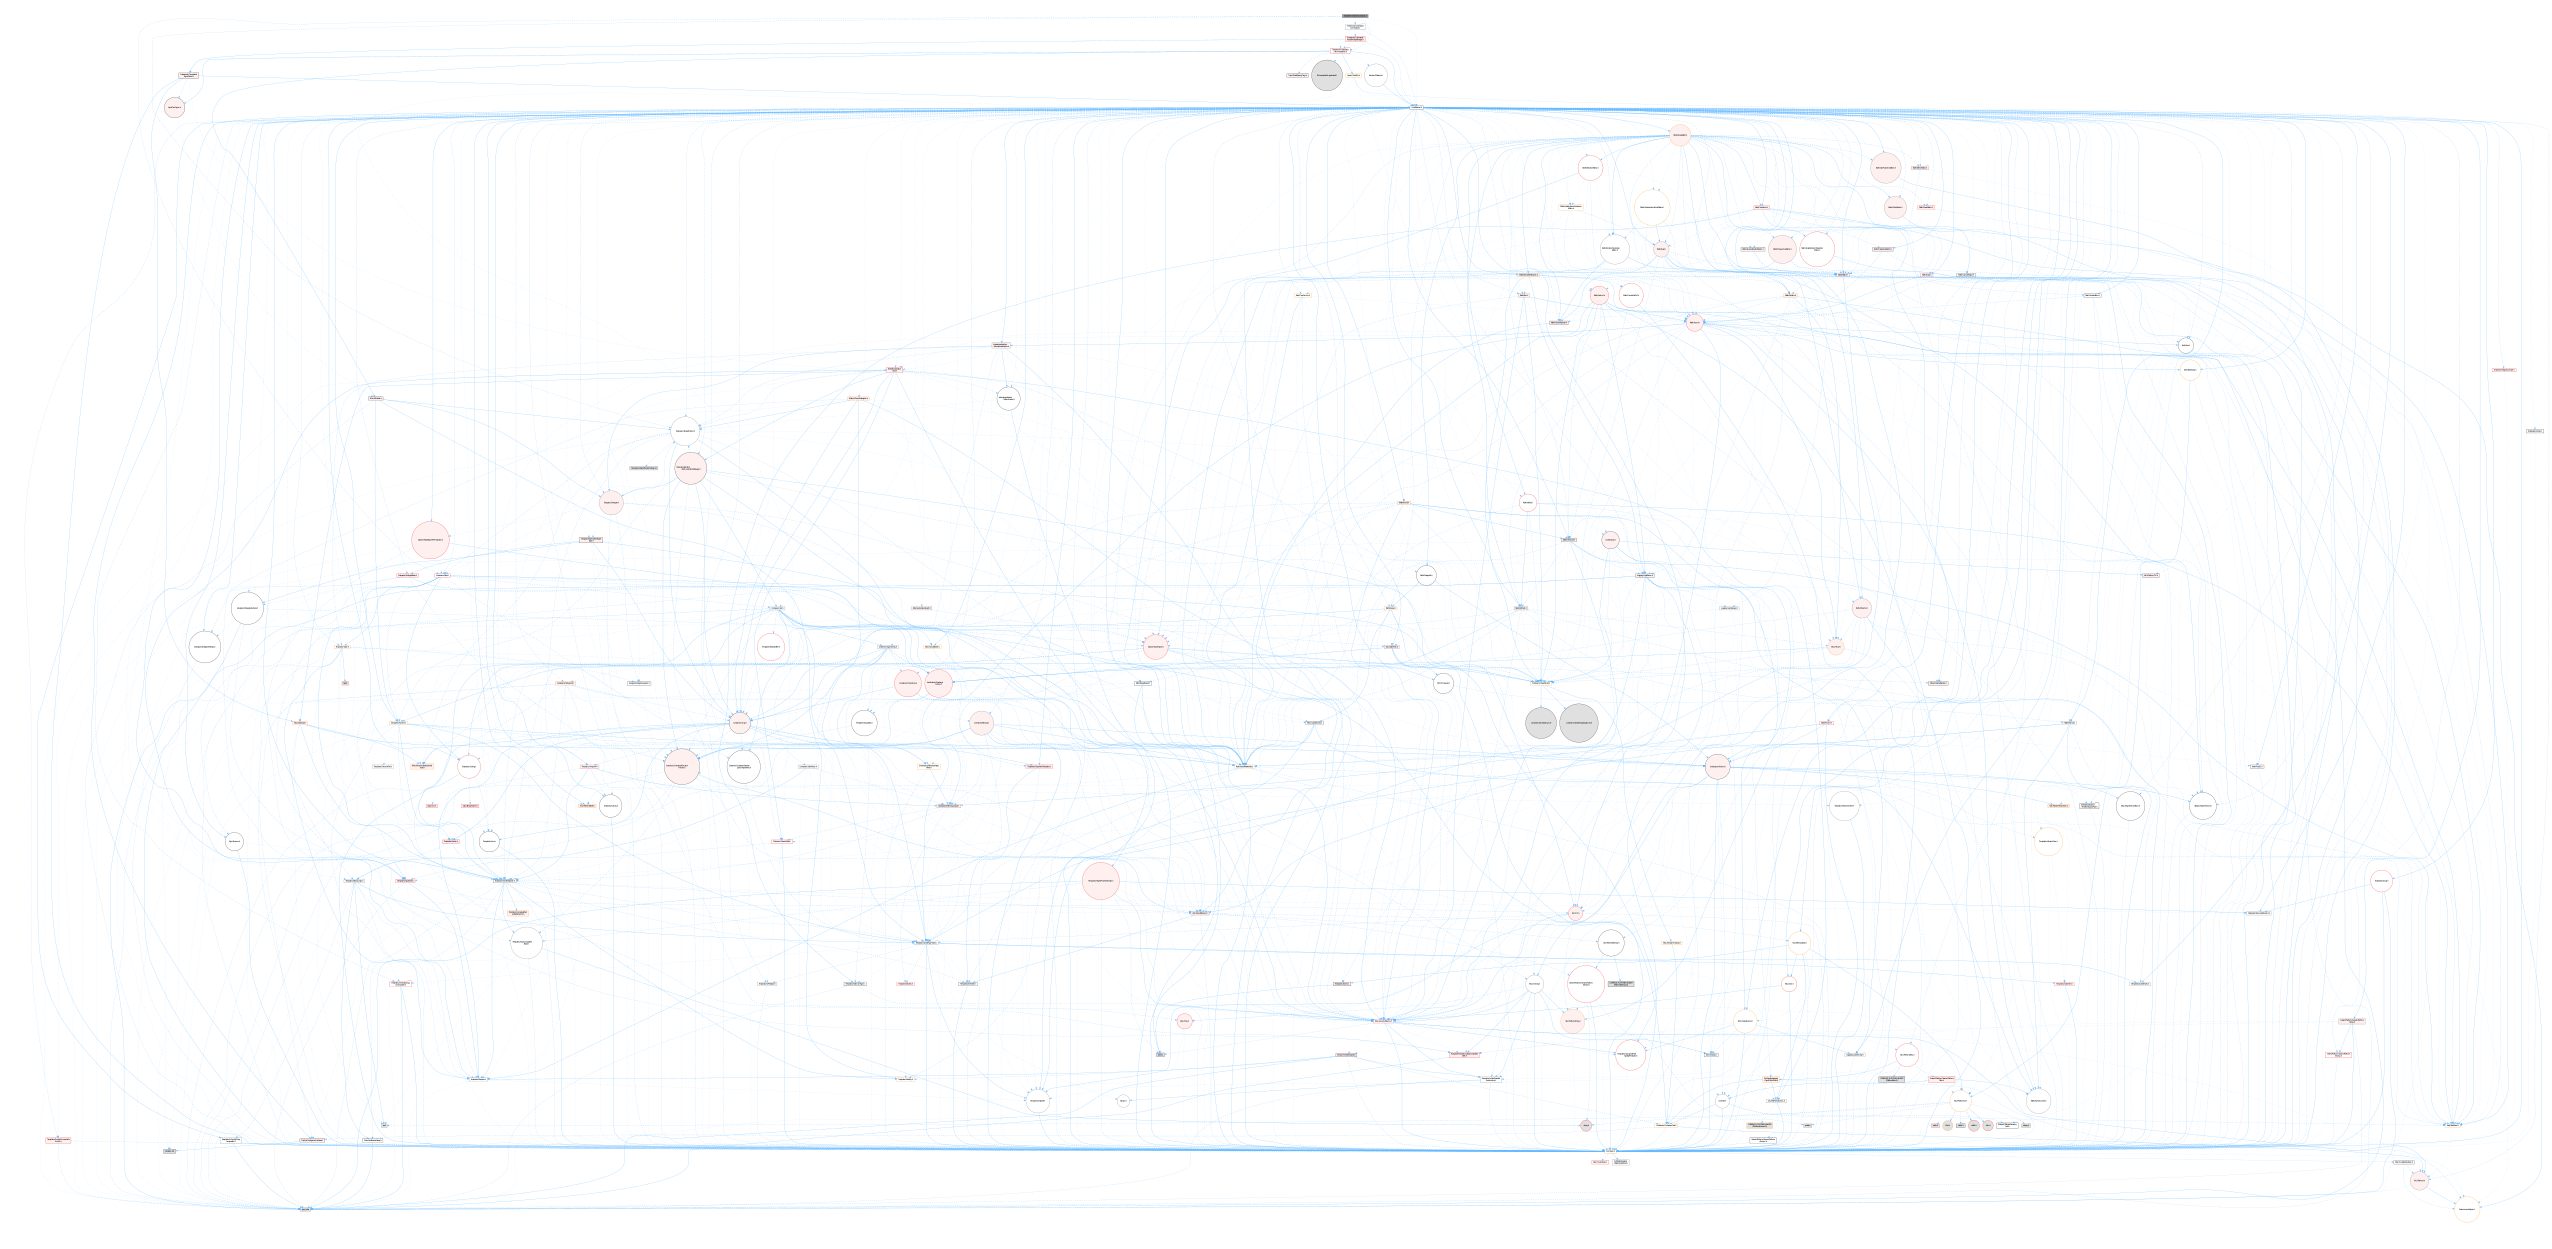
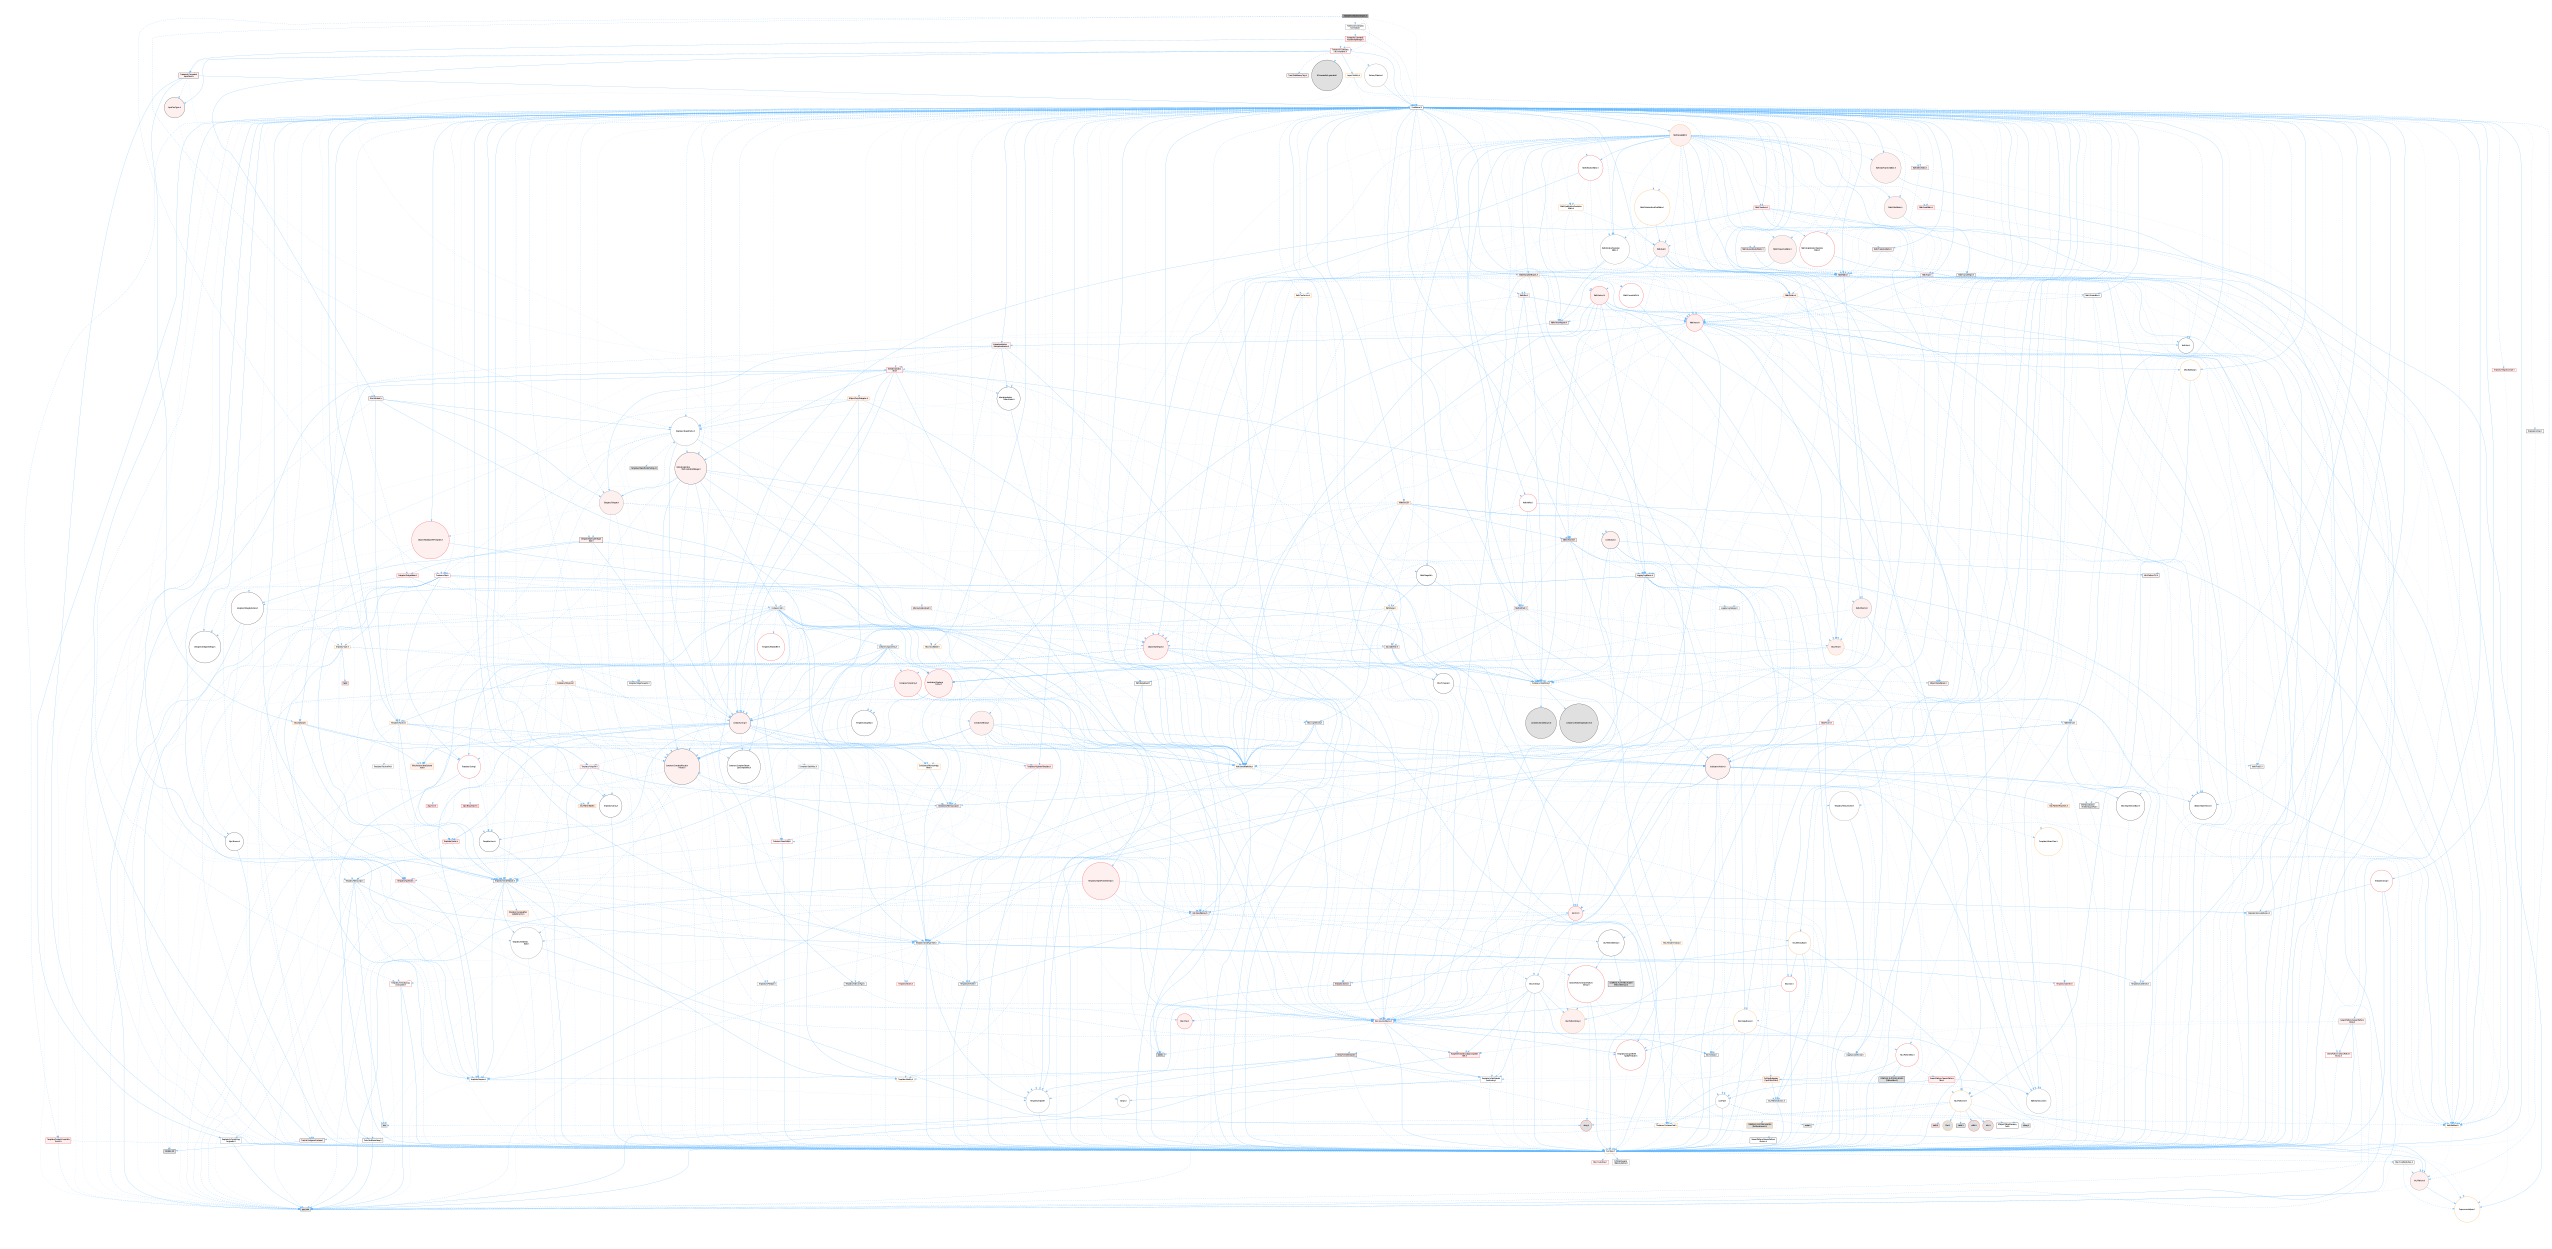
(689, 450) -> (687, 448)
(527, 943) -> (527, 943)
